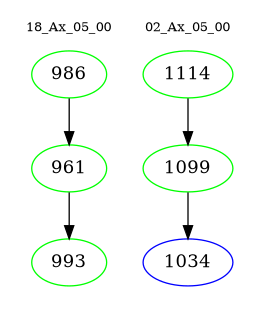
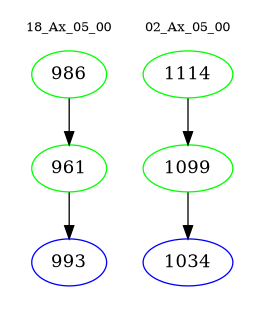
(69, 262) -> (69, 262)
